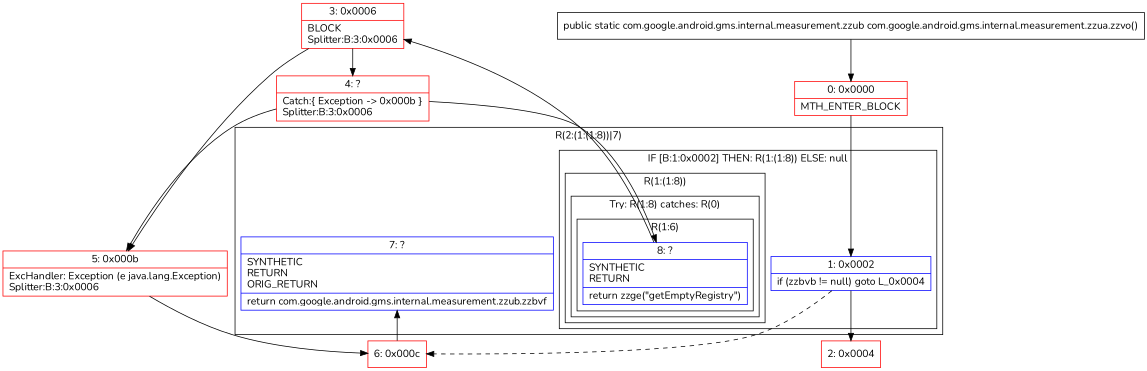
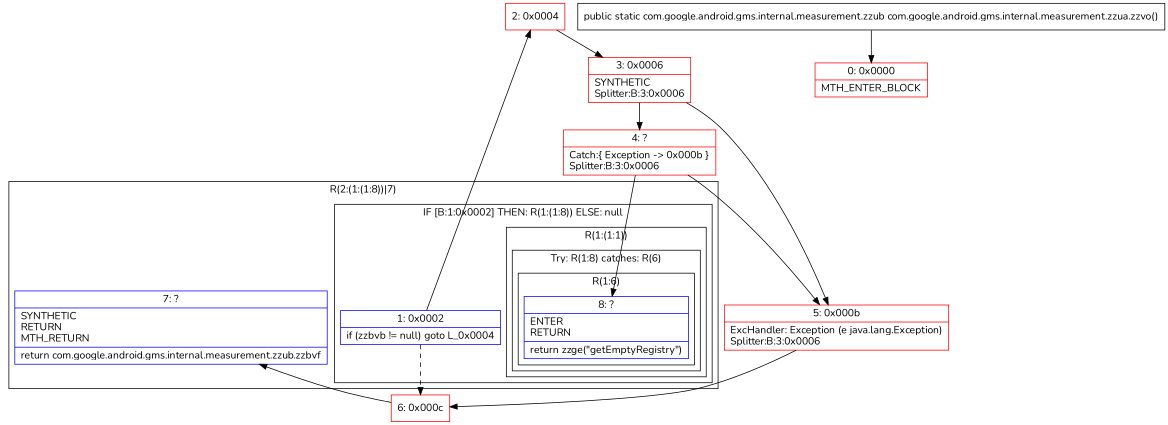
(325, 29) -> (623, 83)
(559, 111) -> (576, 42)
(665, 182) -> (606, 236)
(851, 182) -> none
(665, 205) -> (606, 259)
(617, 268) -> (547, 322)
(283, 284) -> (56, 338)
